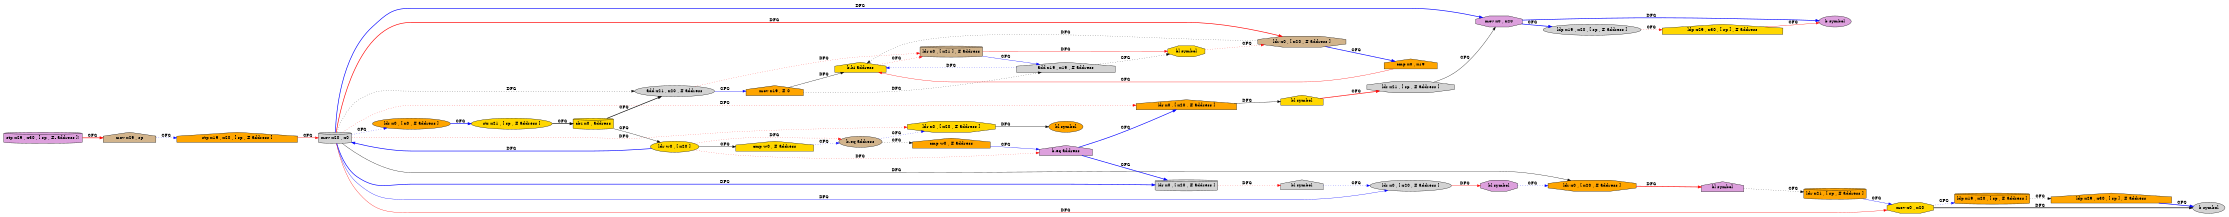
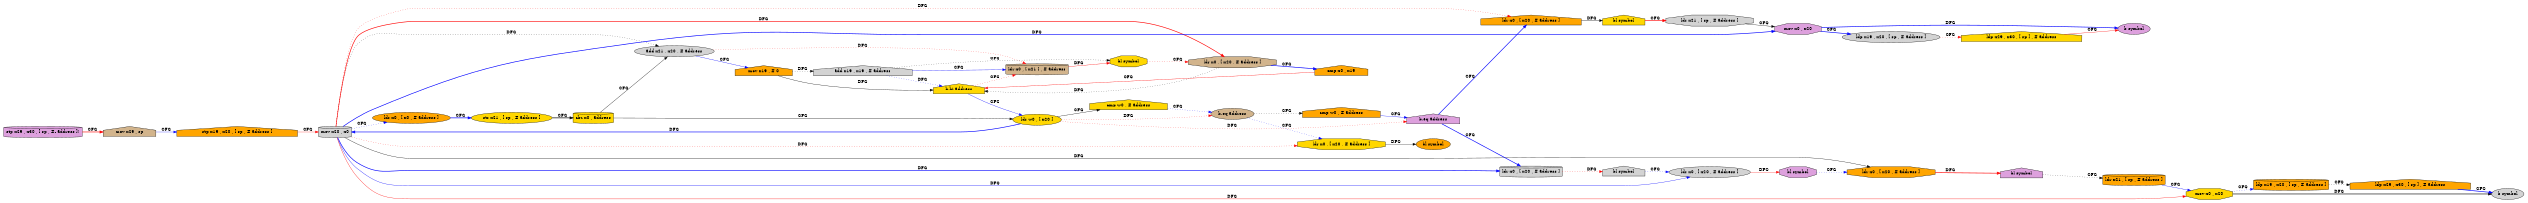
(1010, 60) -> (957, 70)
none -> (993, 105)
(633, 108) -> (633, 86)
(165, 138) -> (165, 132)
